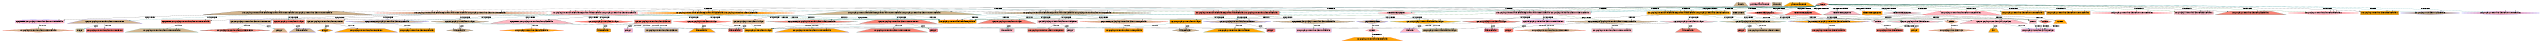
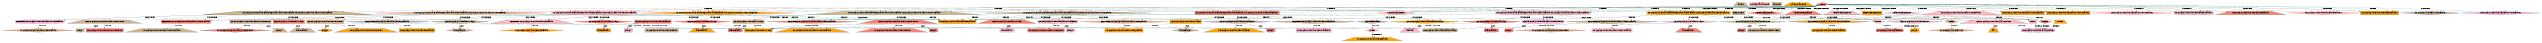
(351, 26) -> (351, 26)
(1829, 30) -> (1829, 30)
